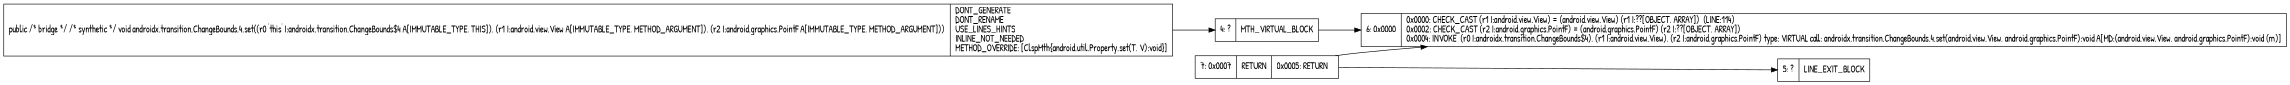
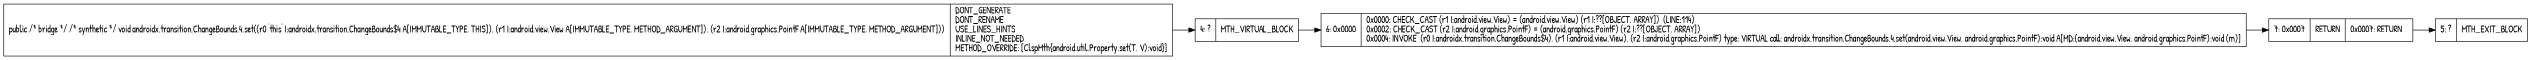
(1378, 51) -> (2254, 30)
(1305, 67) -> (2379, 30)
(1834, 70) -> (2492, 30)
